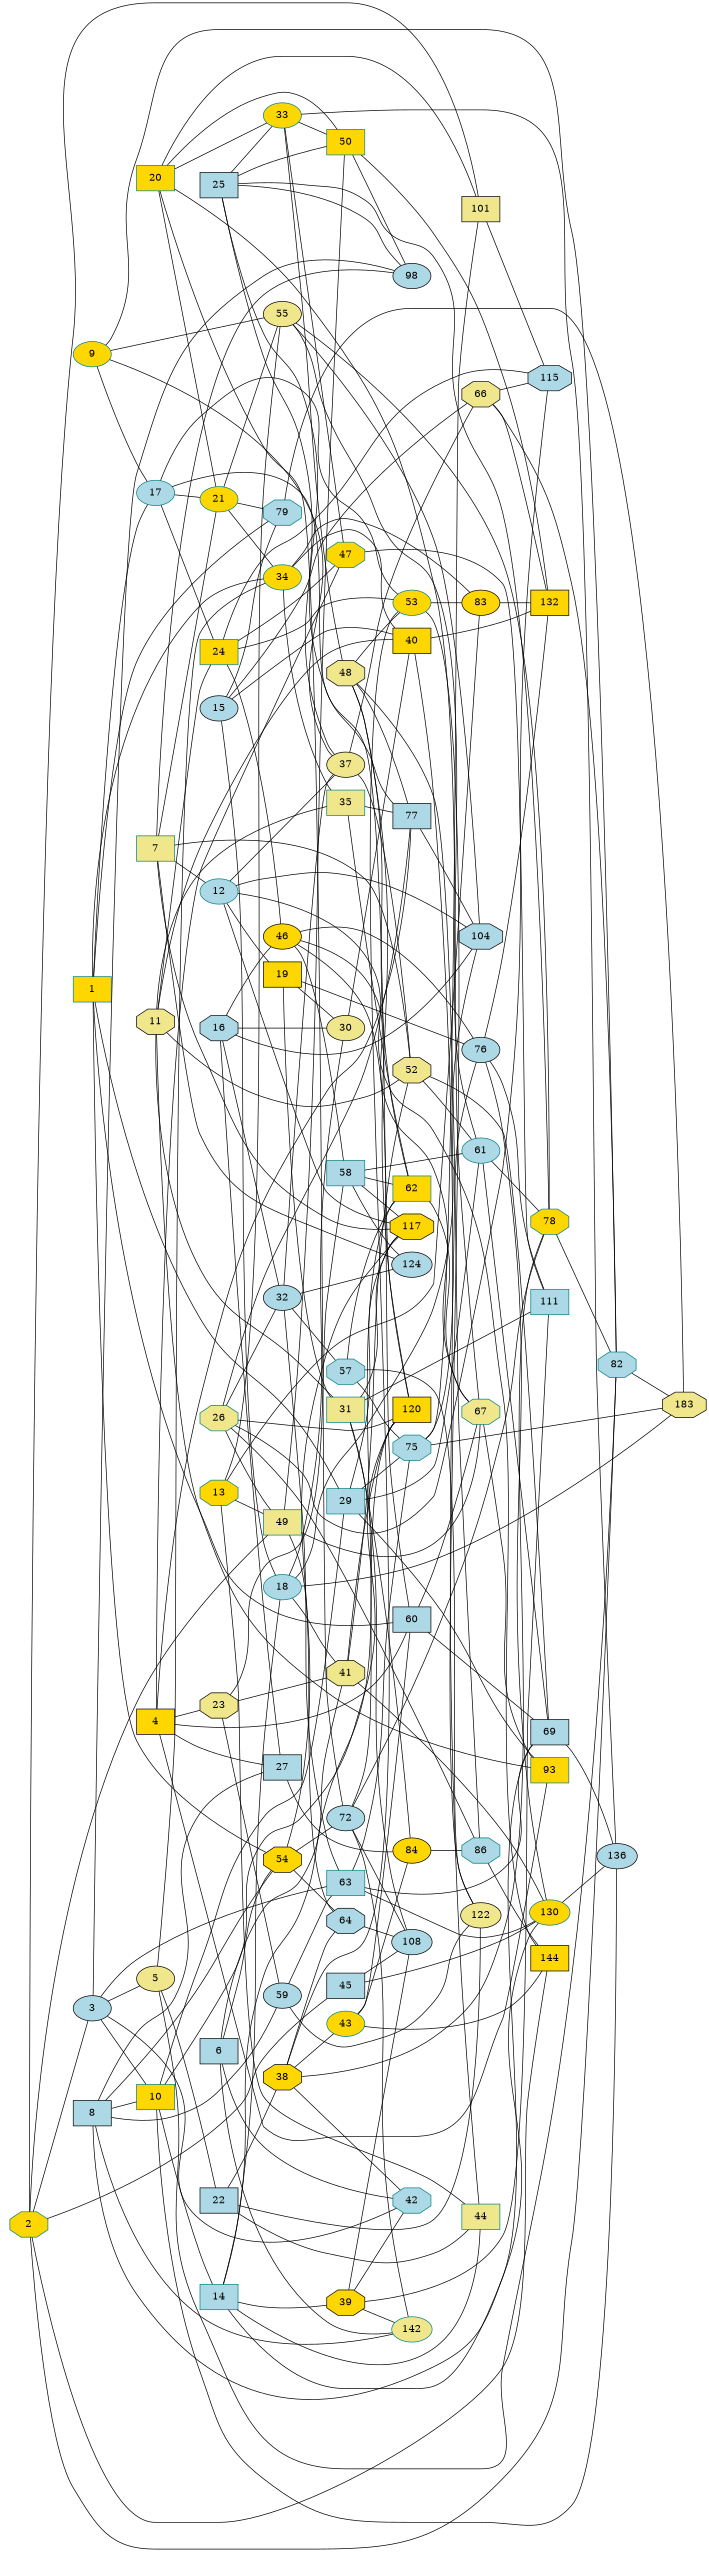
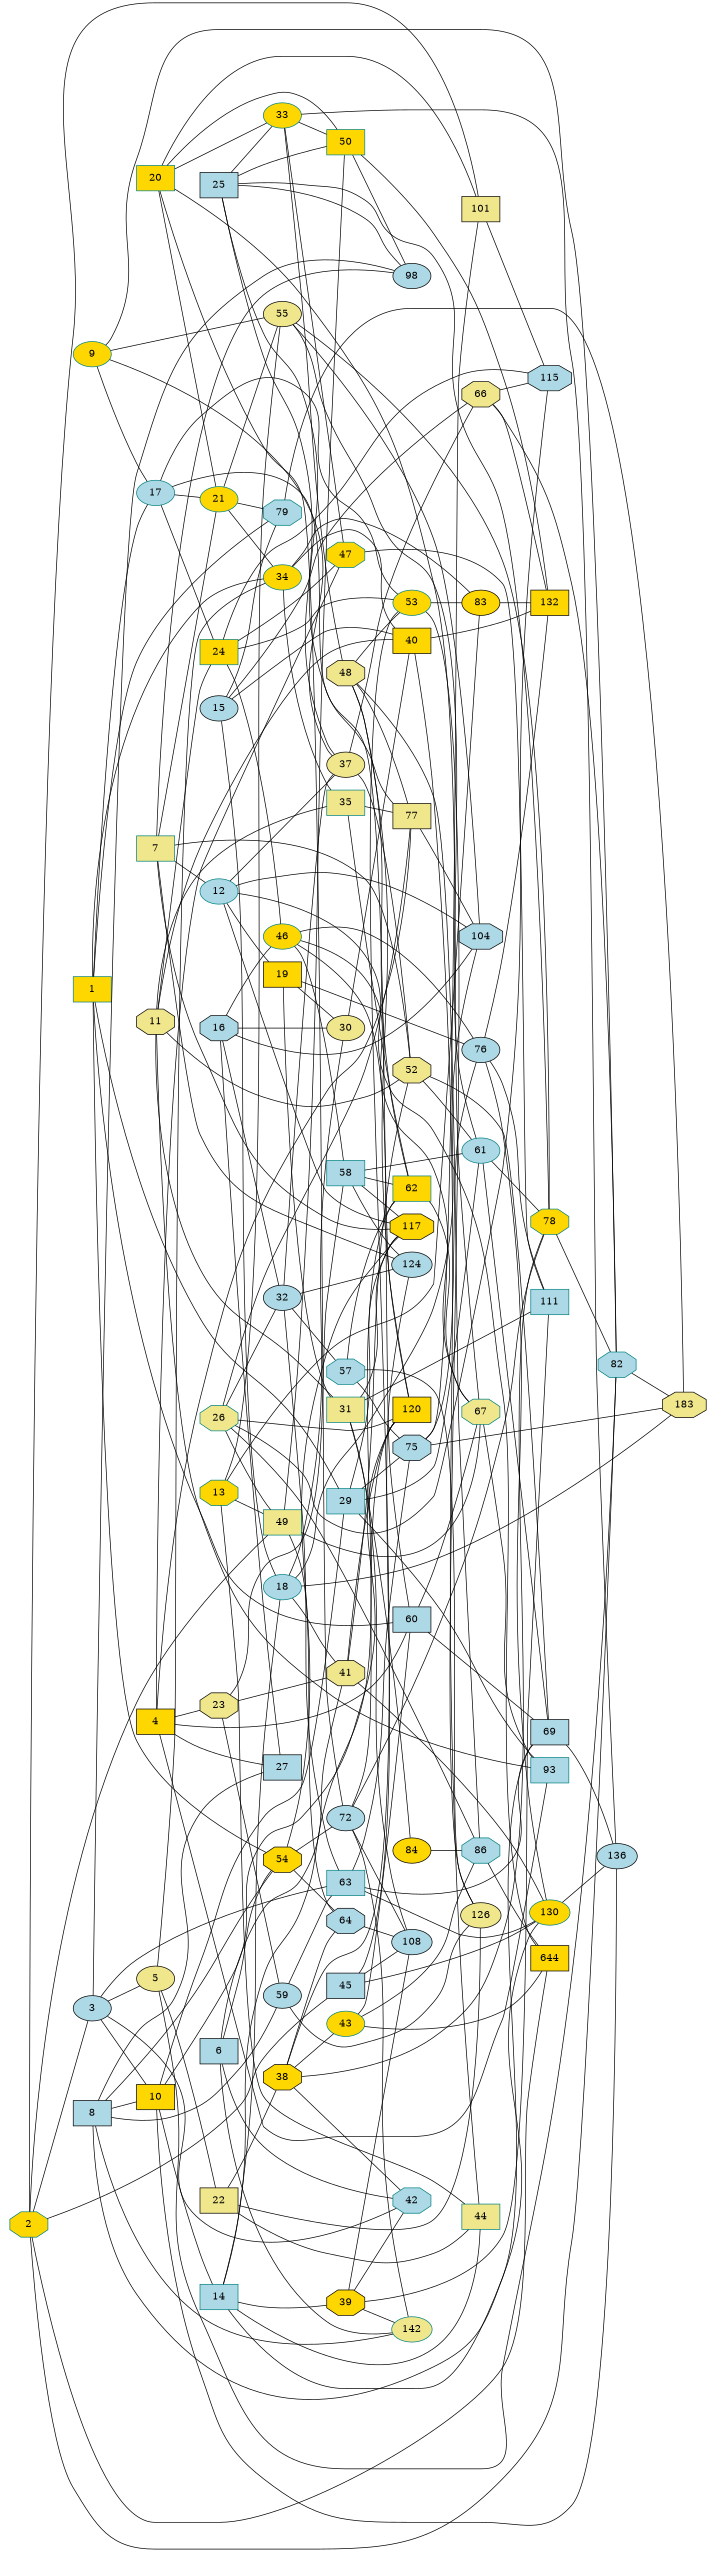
(412, 816) -> (412, 816)
(282, 937) -> (282, 937)
(412, 1448) -> (412, 1448)
none -> (389, 1626)
(550, 1770) -> (550, 1770)
(332, 1840) -> none
(481, 1915) -> (481, 1915)
(385, 1940) -> (438, 1955)
(550, 1958) -> (550, 1958)
(156, 2097) -> (156, 2097)
(219, 2201) -> (219, 2201)
